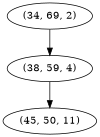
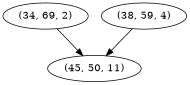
(50, 39) -> (67, 40)
